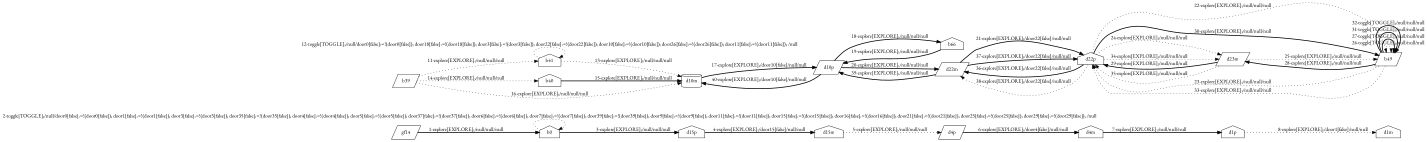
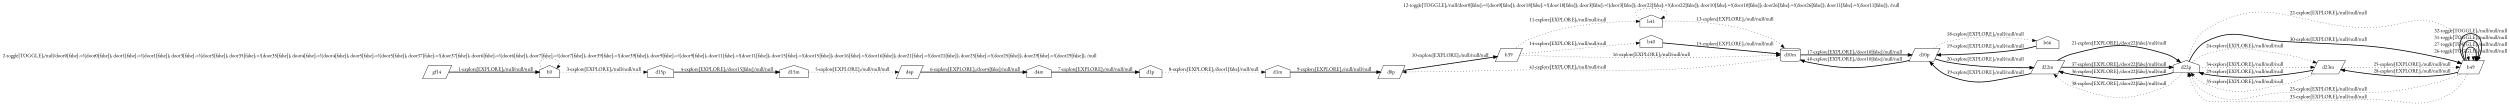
(883, 40) -> (1982, 37)
none -> (1391, 72)
(617, 132) -> (602, 72)
